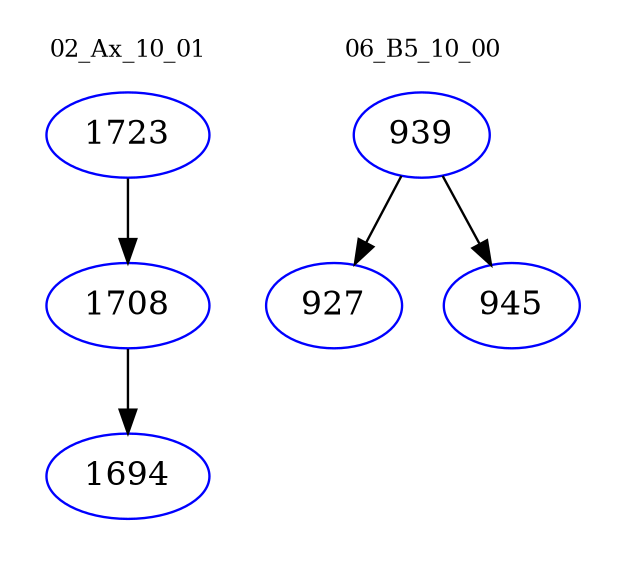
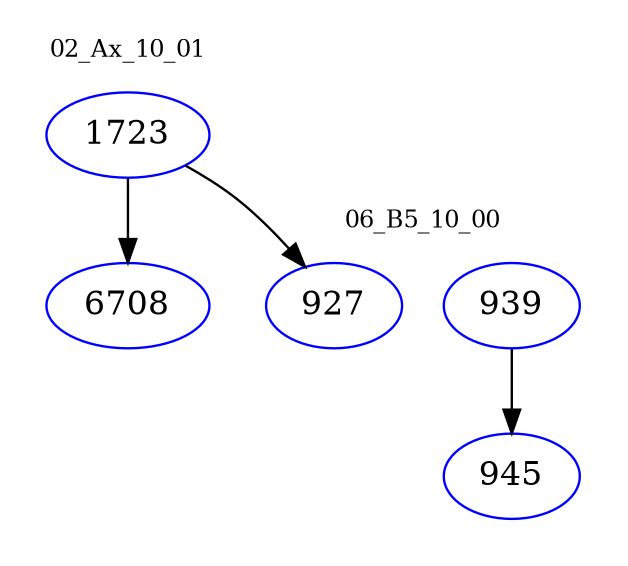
(384, 209) -> (261, 220)
(128, 306) -> (128, 306)
(128, 476) -> none
